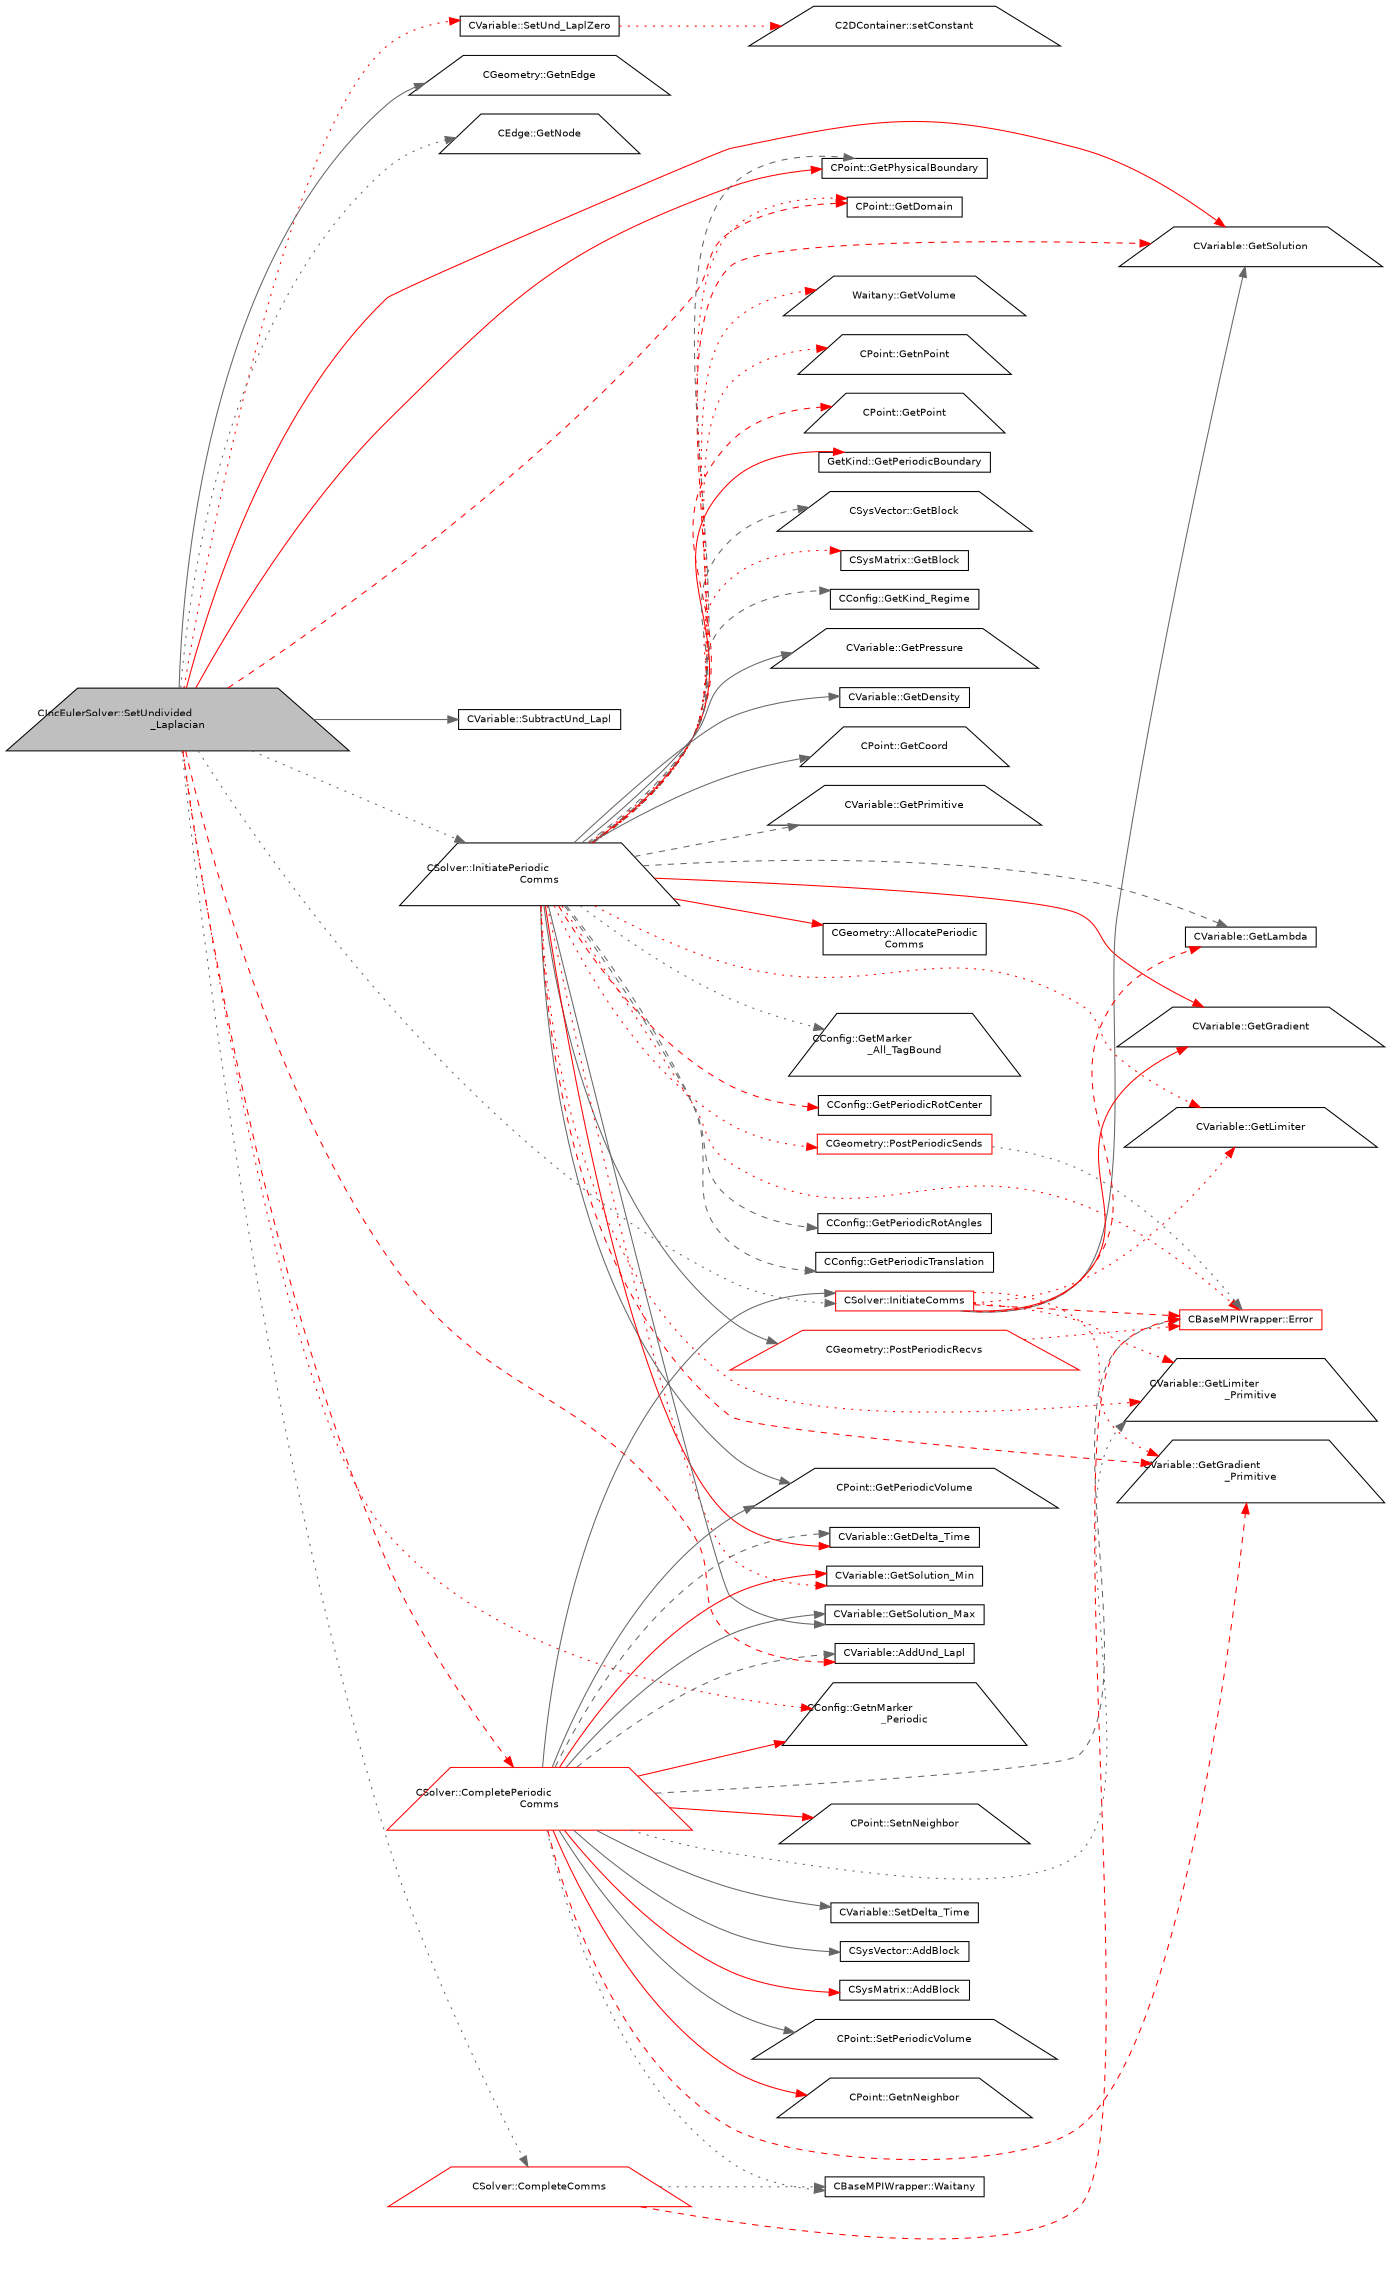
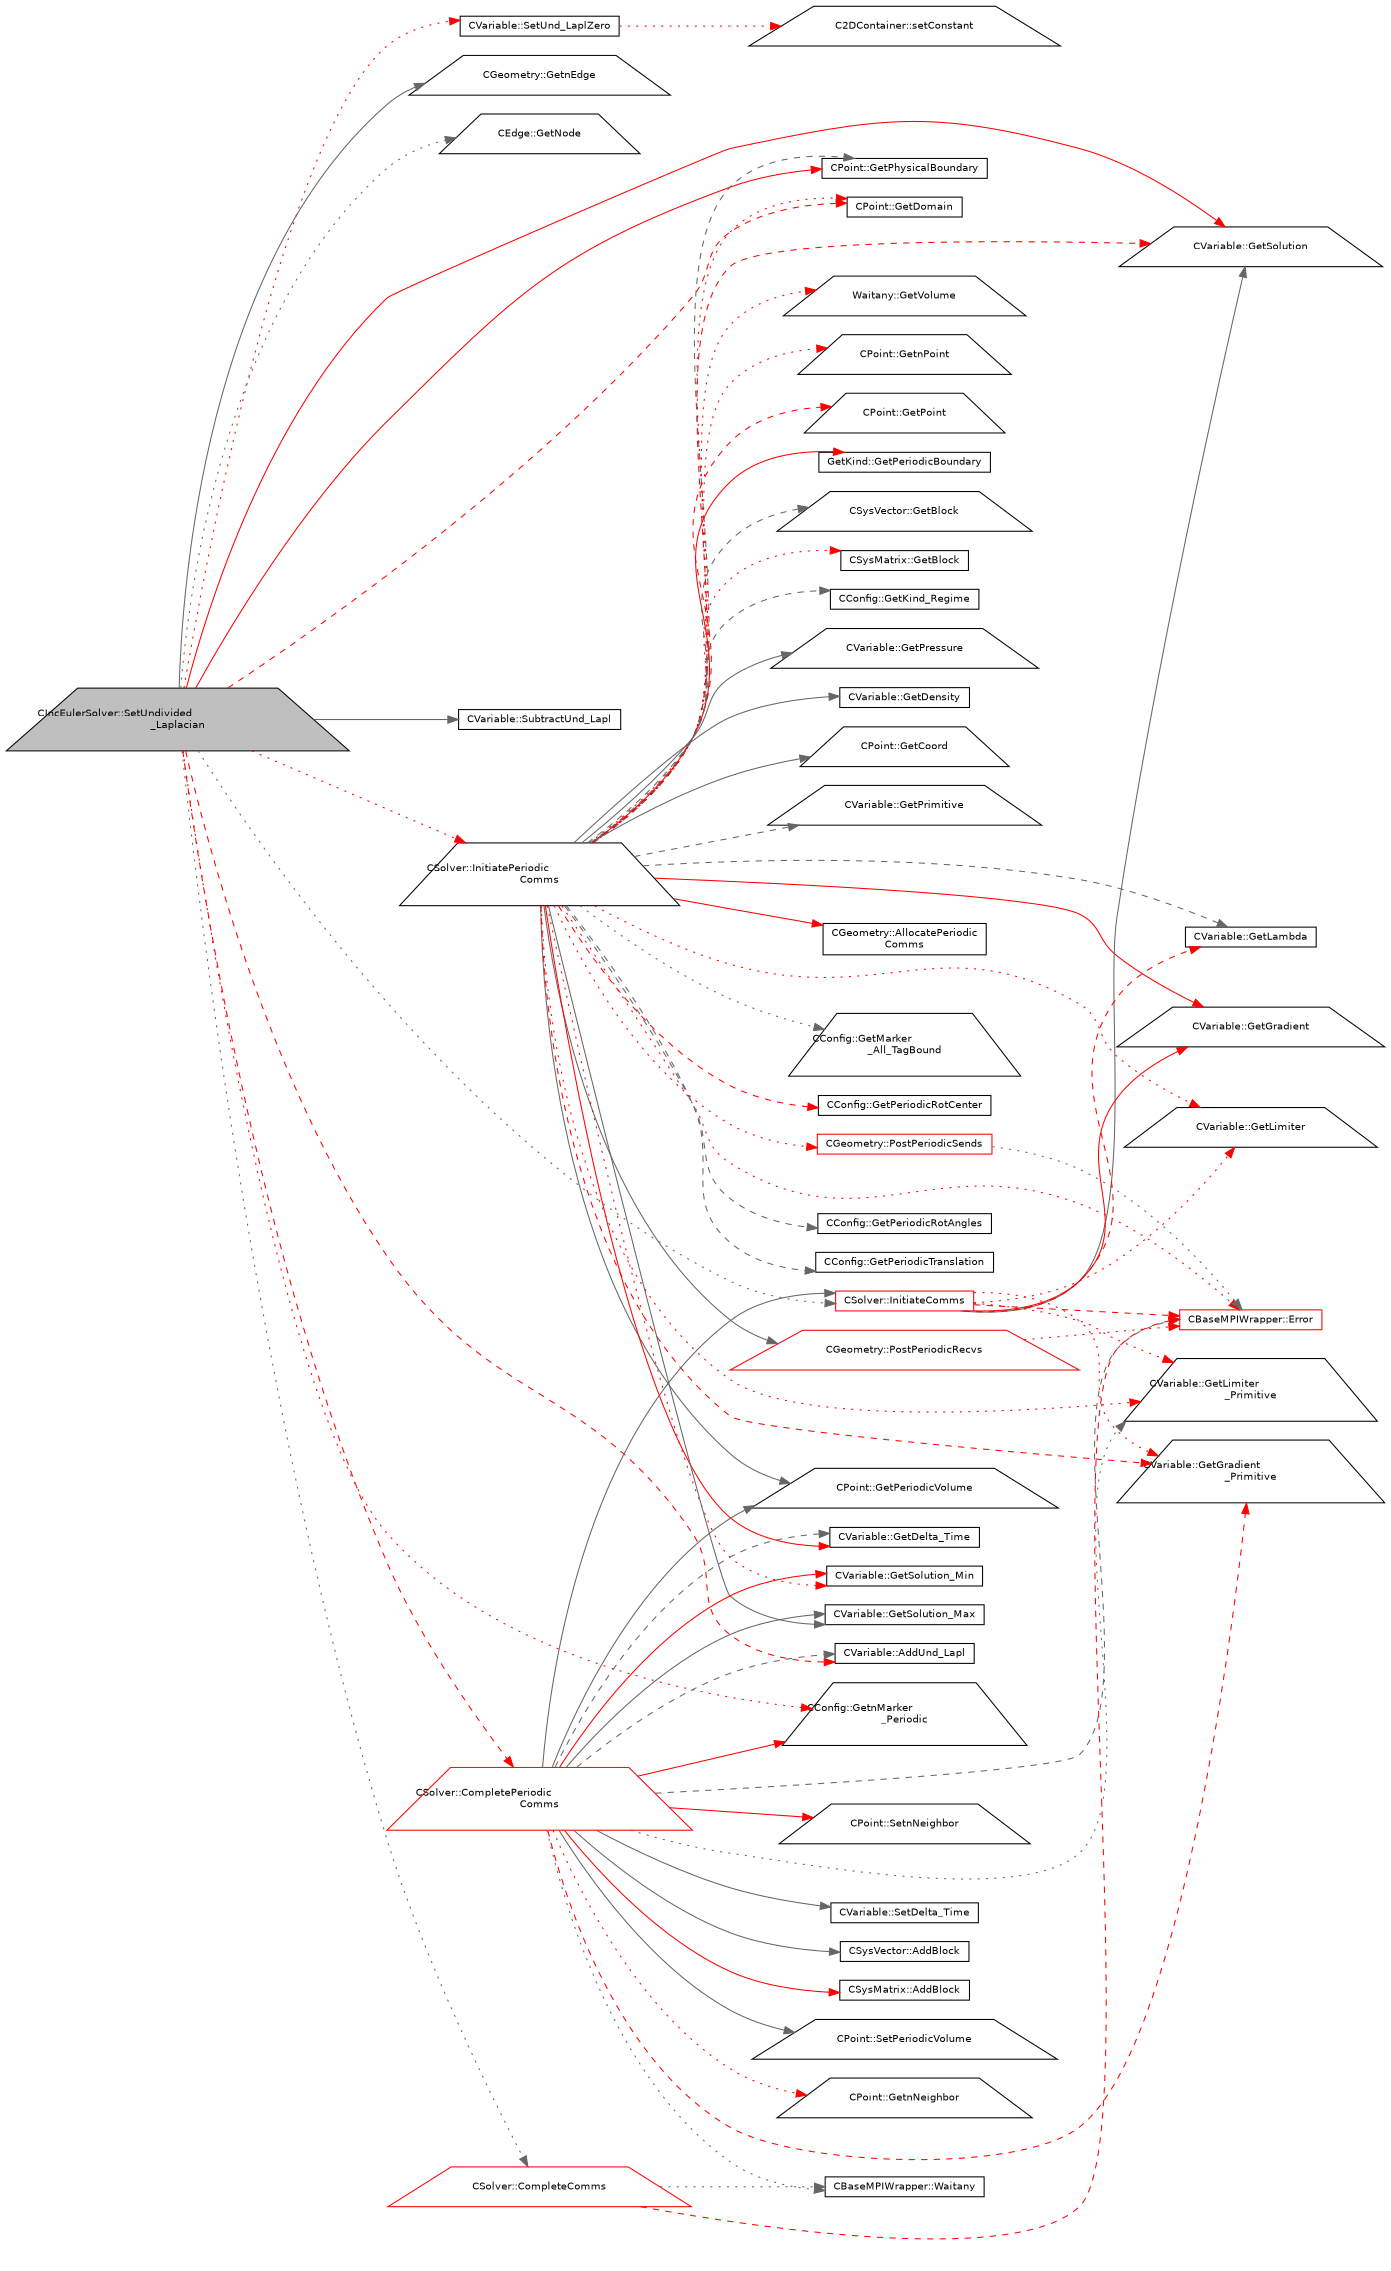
(354, 795) -> (354, 795)
(646, 1991) -> (646, 1991)
